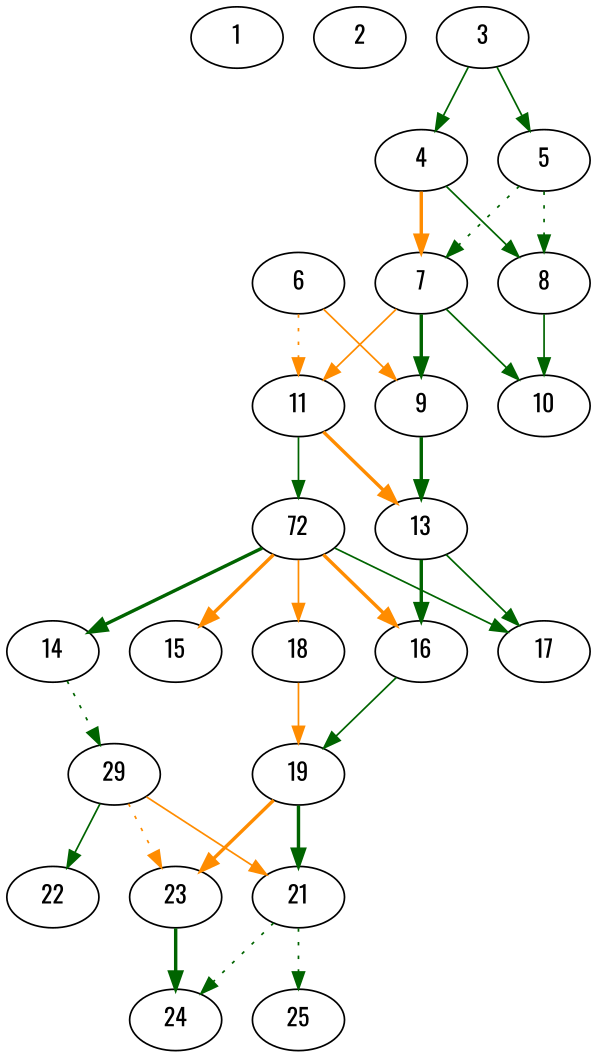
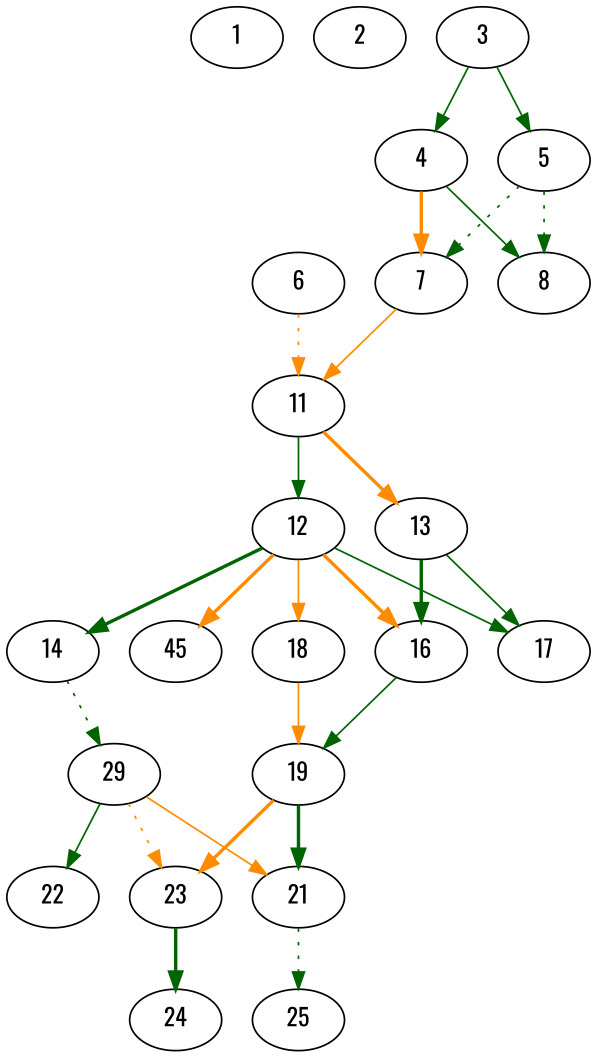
(421, 406) -> none
(544, 406) -> none
(298, 529) -> (298, 529)
(176, 652) -> (176, 652)
(243, 952) -> none
